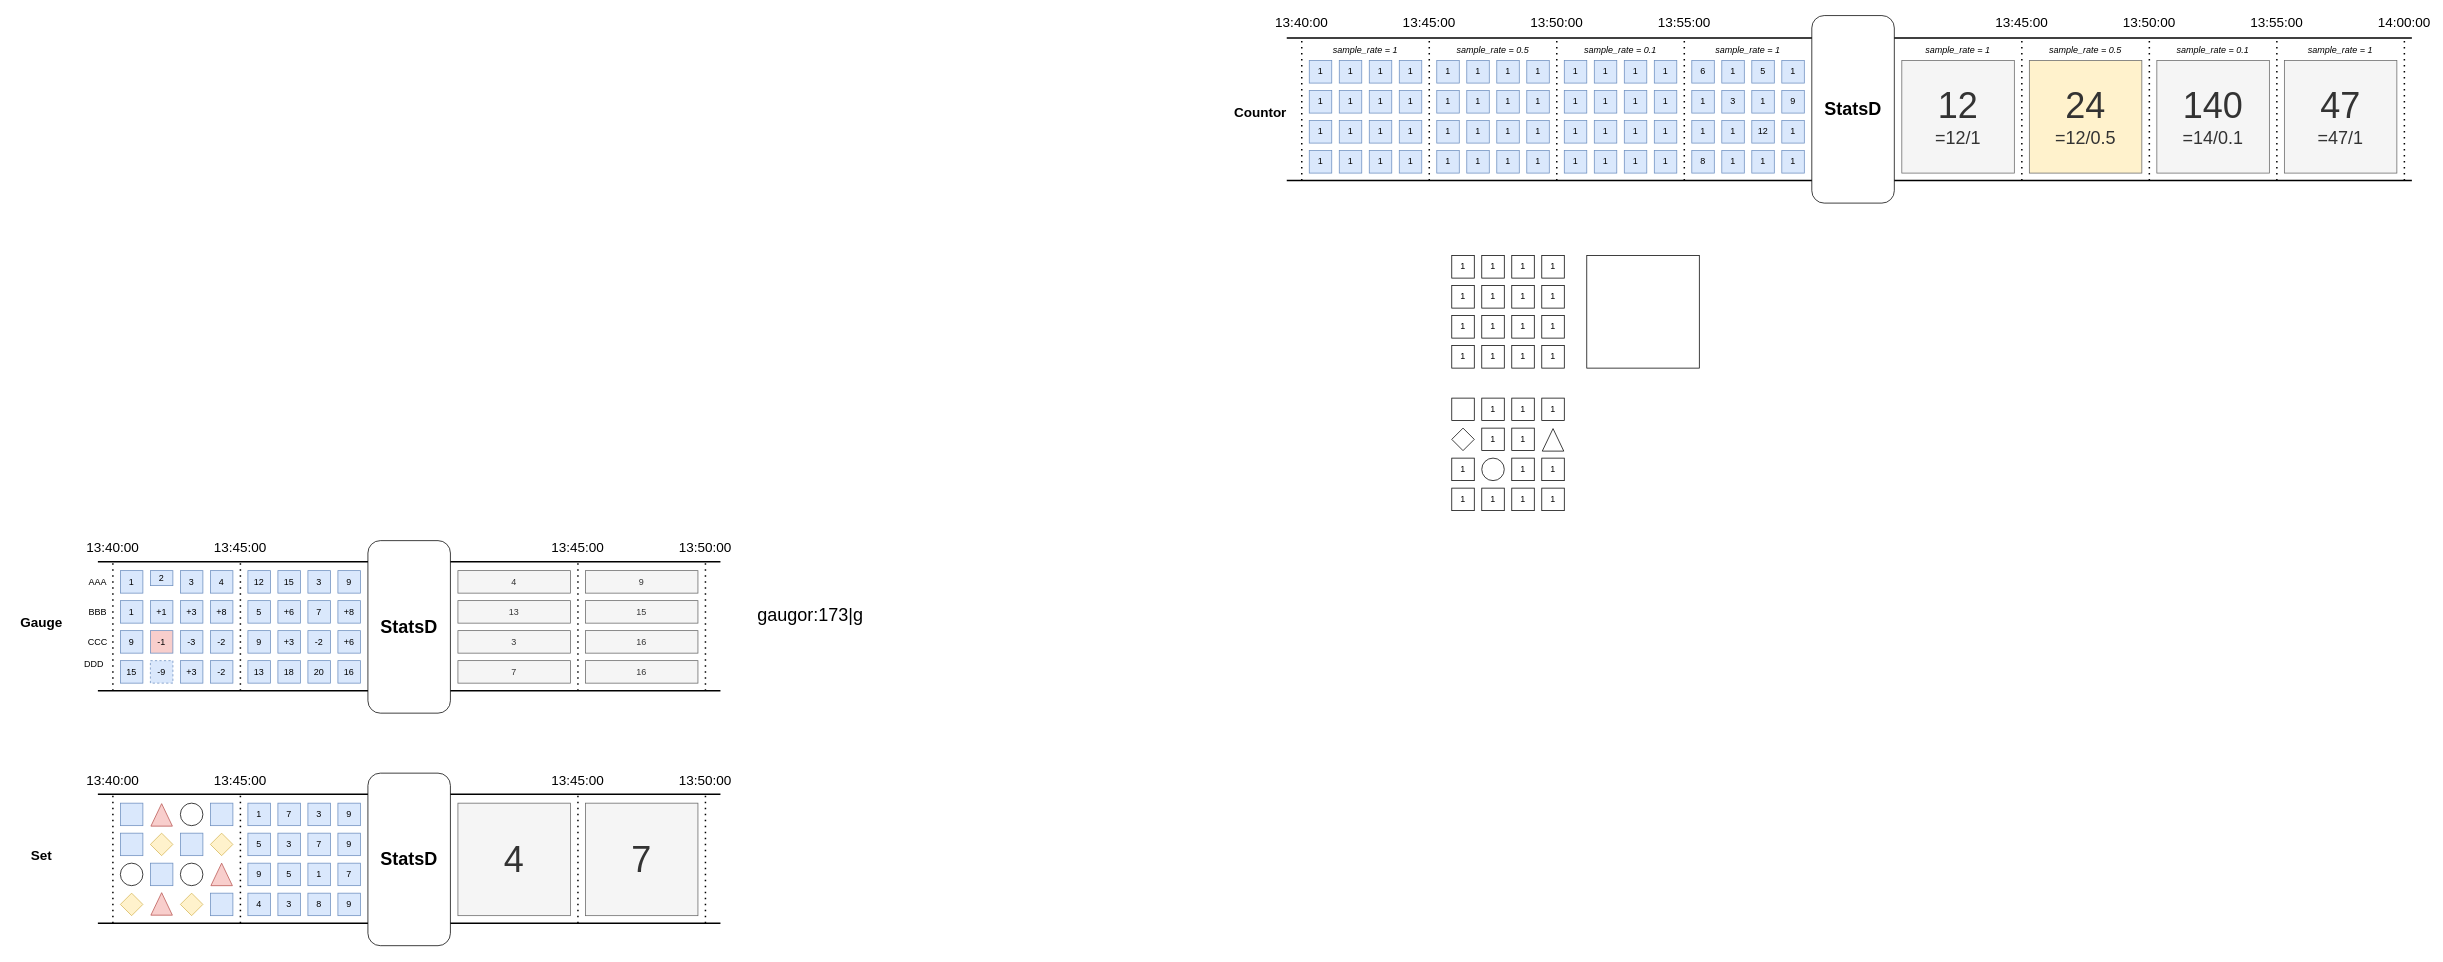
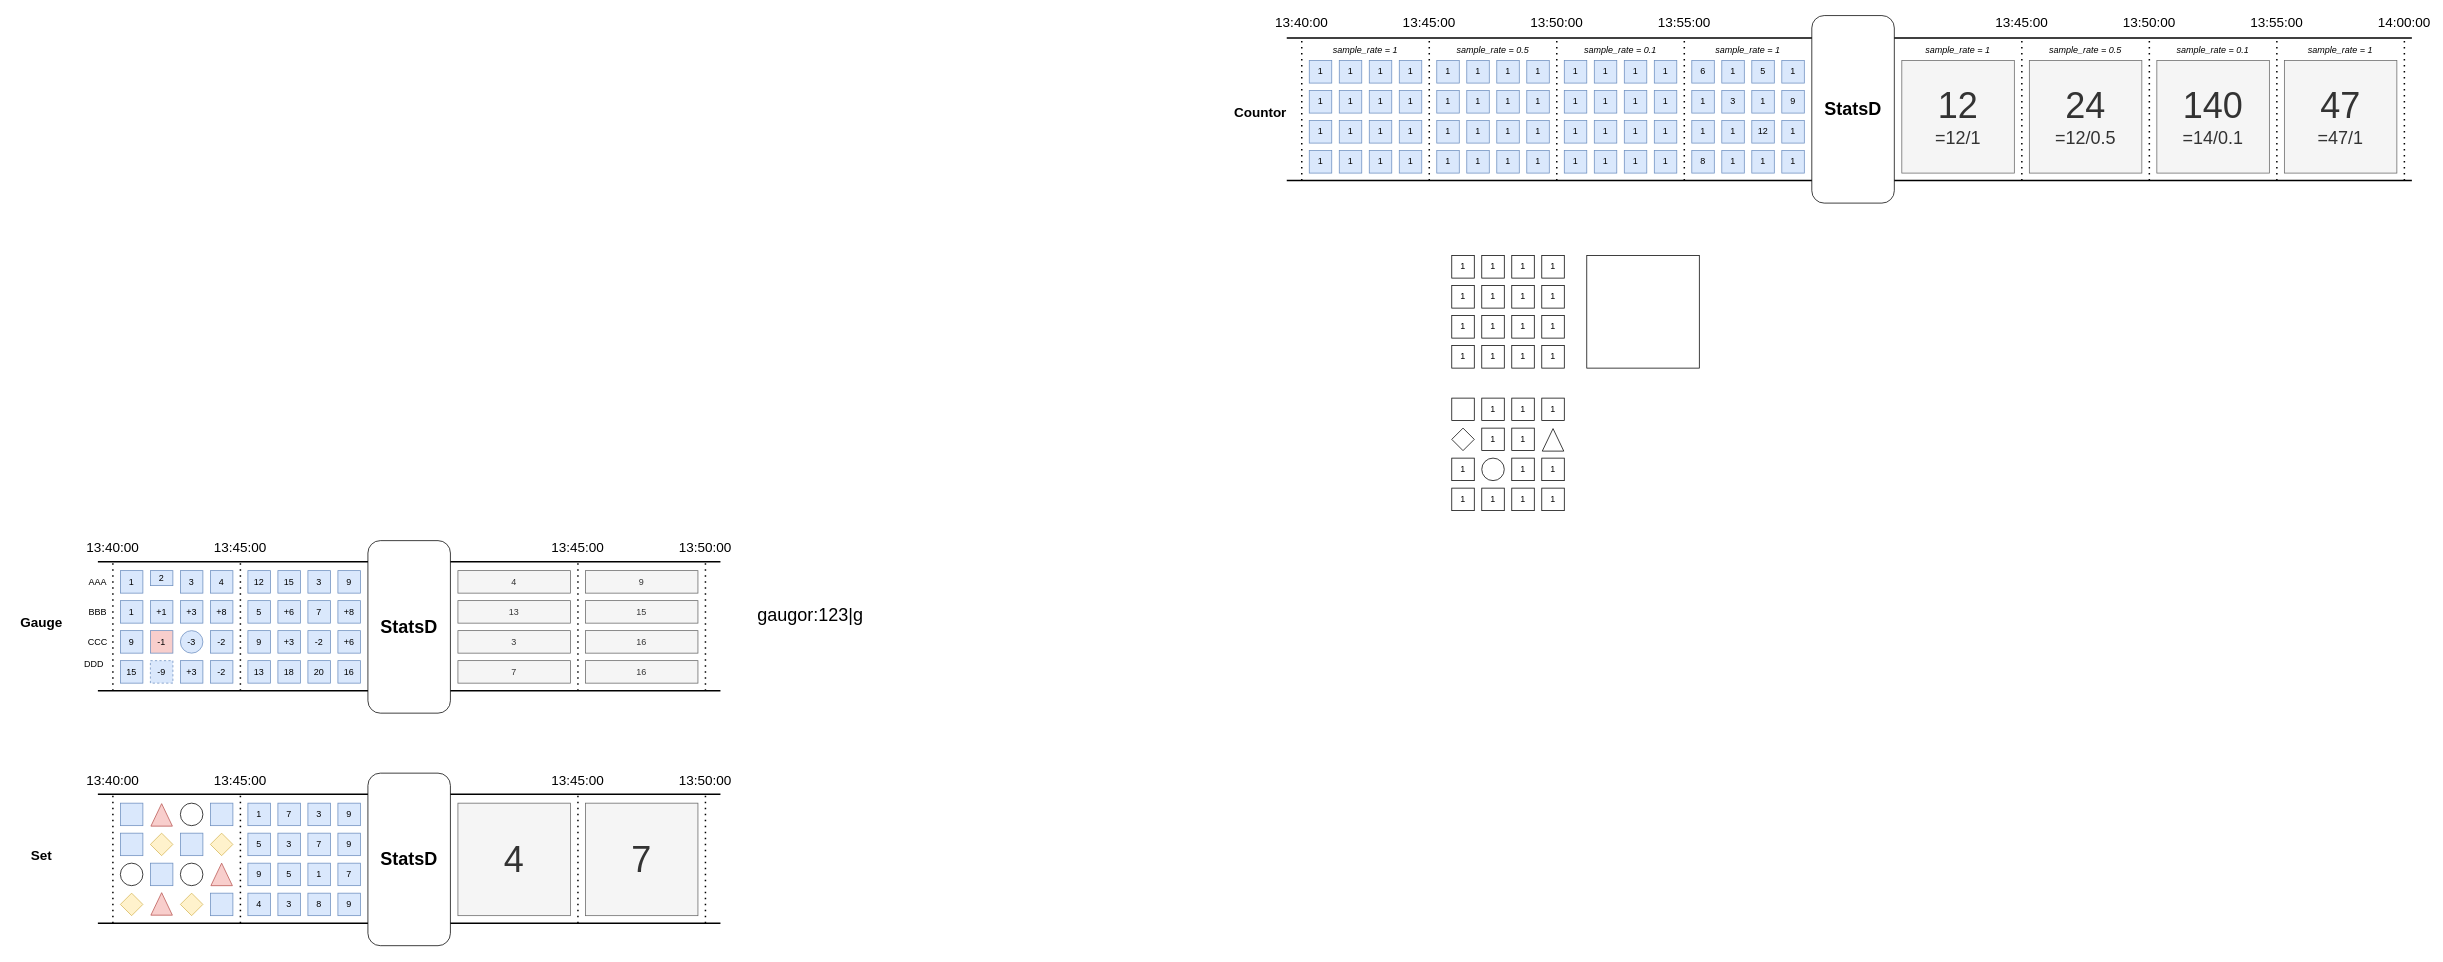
(2085, 117) -> (2085, 117)
(810, 615) -> (810, 615)
(192, 642) -> (192, 642)
